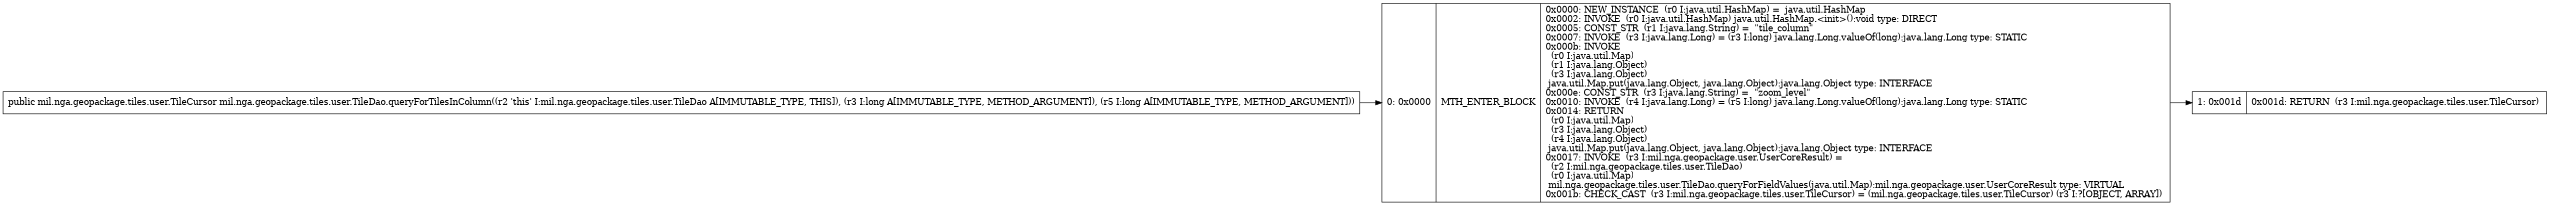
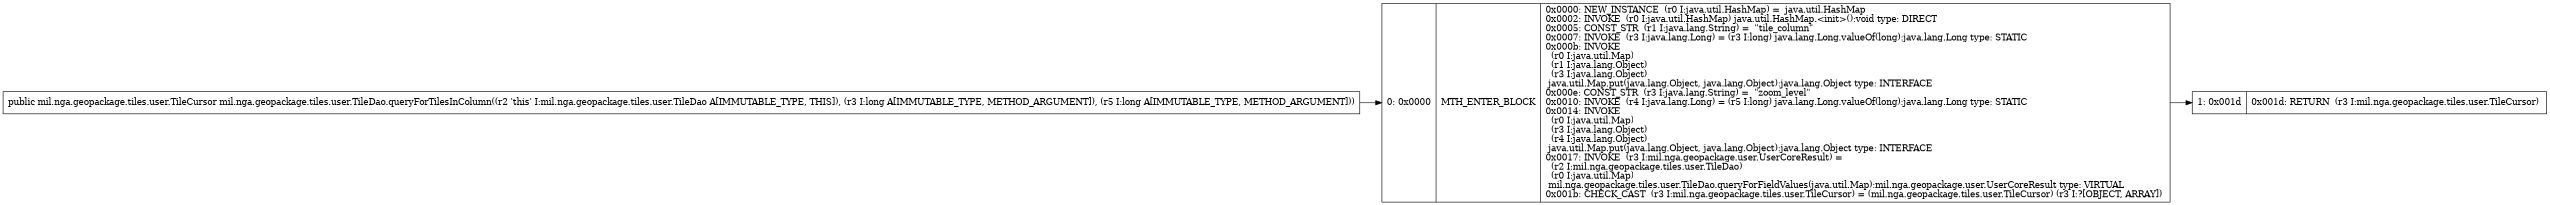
(1587, 112) -> (1586, 112)
